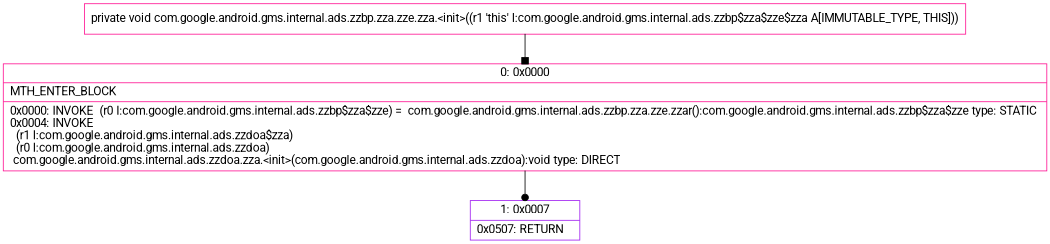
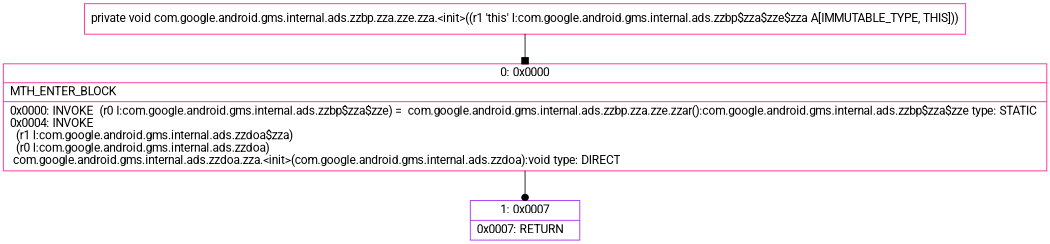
(525, 230) -> (525, 230)
